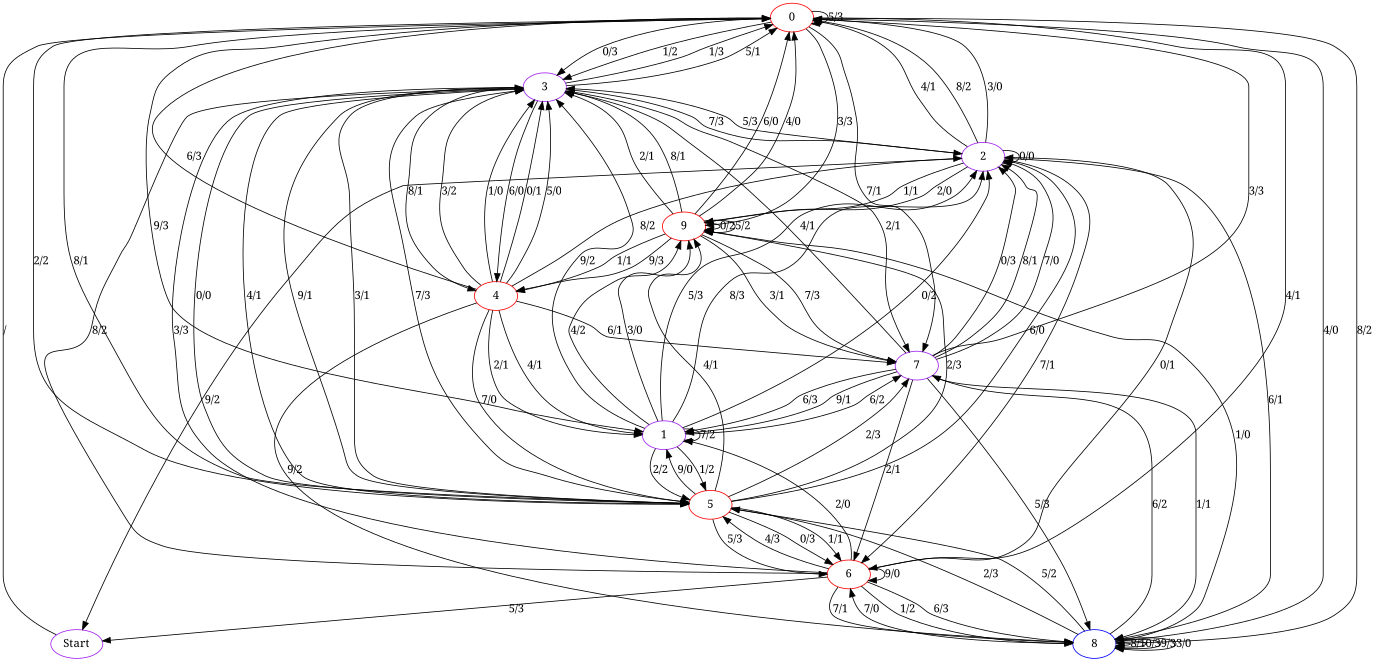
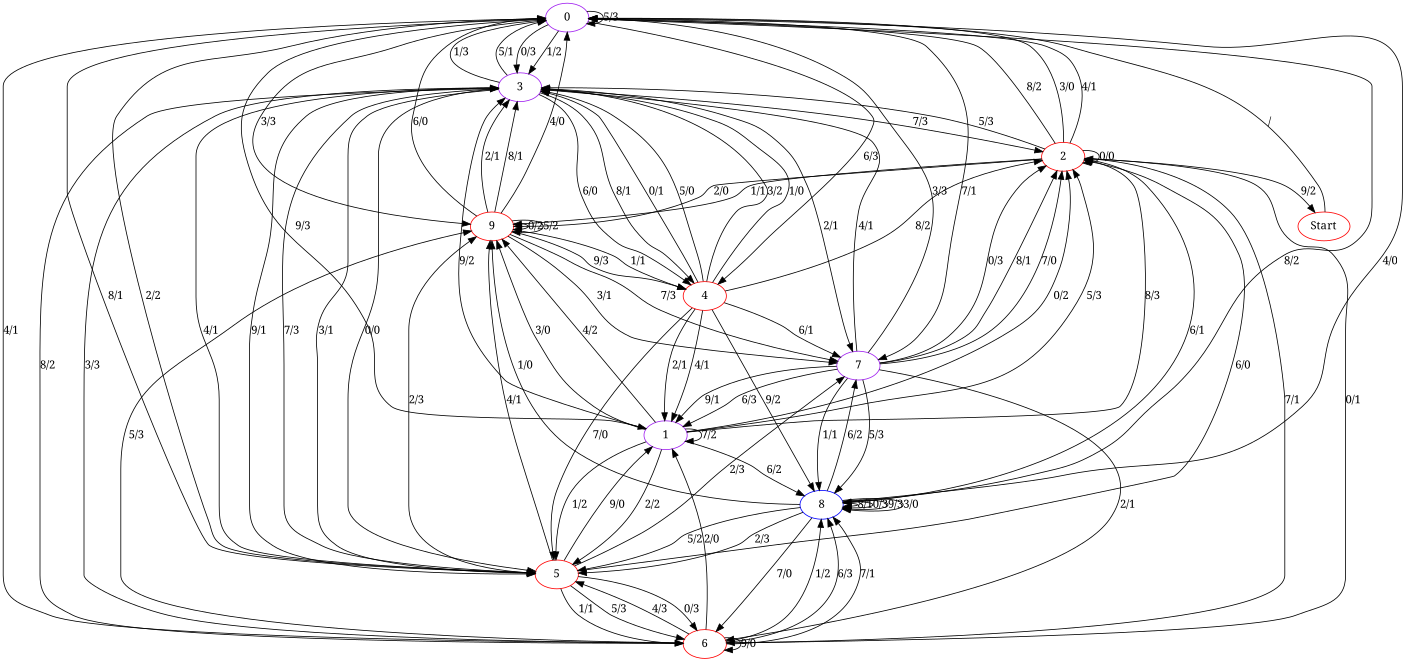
(792, 18) -> (567, 18)
(263, 63) -> (841, 93)
(983, 157) -> (1063, 157)
(794, 422) -> (743, 462)
(469, 609) -> (130, 584)
(77, 644) -> (1324, 226)
